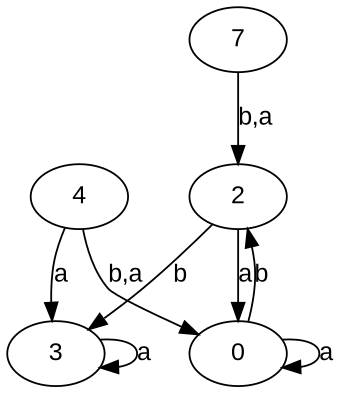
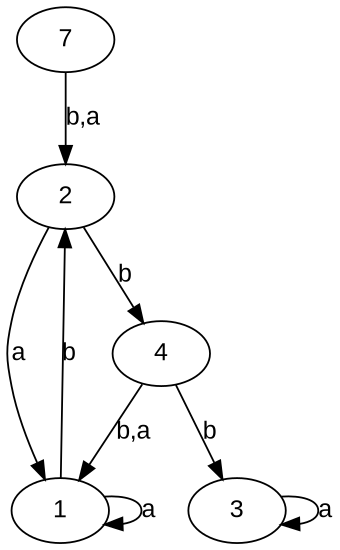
(160, 274) -> (109, 267)
(61, 275) -> (210, 432)
(238, 354) -> (60, 511)
